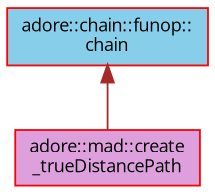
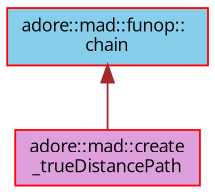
(108, 37) -> (108, 37)
